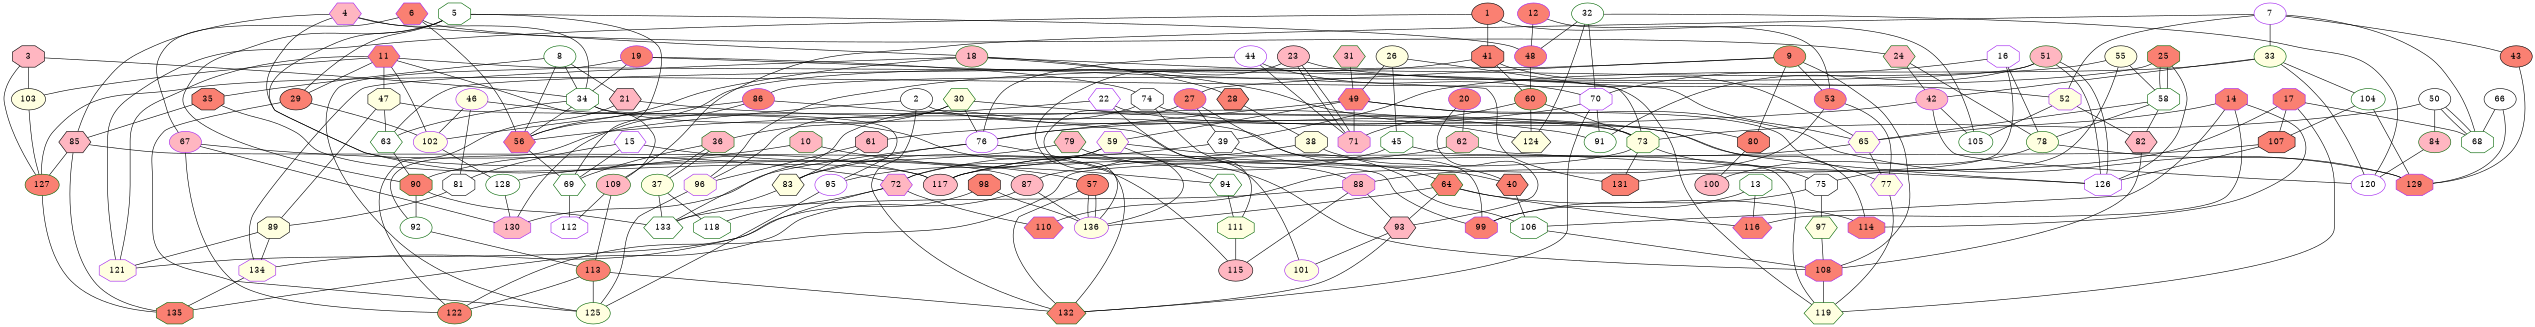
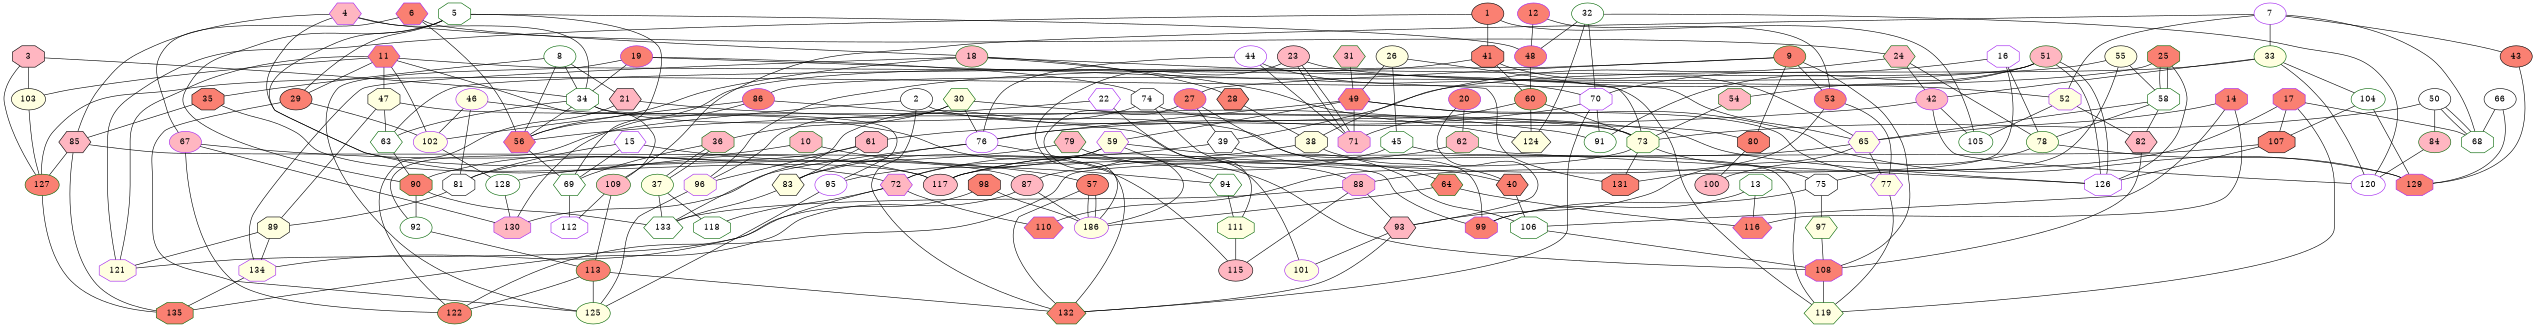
none -> (1599, 70)
none -> (1734, 99)
none -> (663, 158)
(1425, 205) -> (1636, 198)
(1091, 228) -> (1091, 228)
(1866, 228) -> none
